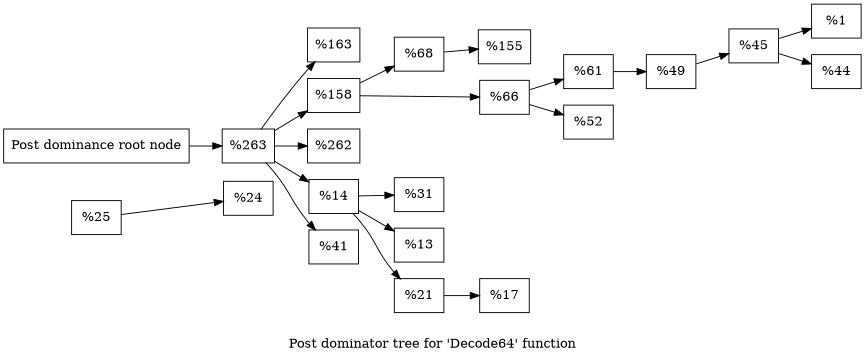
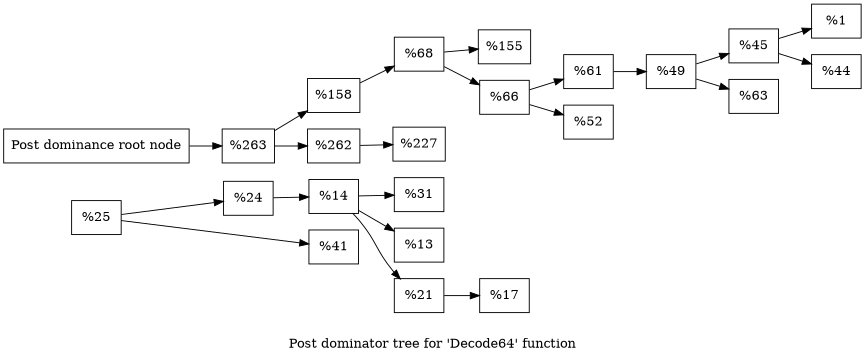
(334, 45) -> none
(415, 96) -> (458, 74)
none -> (754, 96)
none -> (419, 144)
(288, 169) -> (286, 197)
(288, 192) -> (210, 232)
